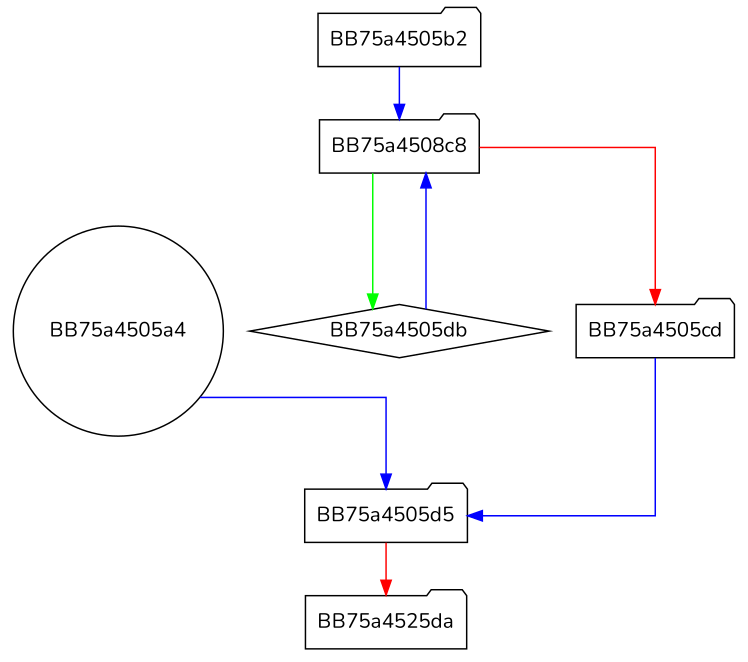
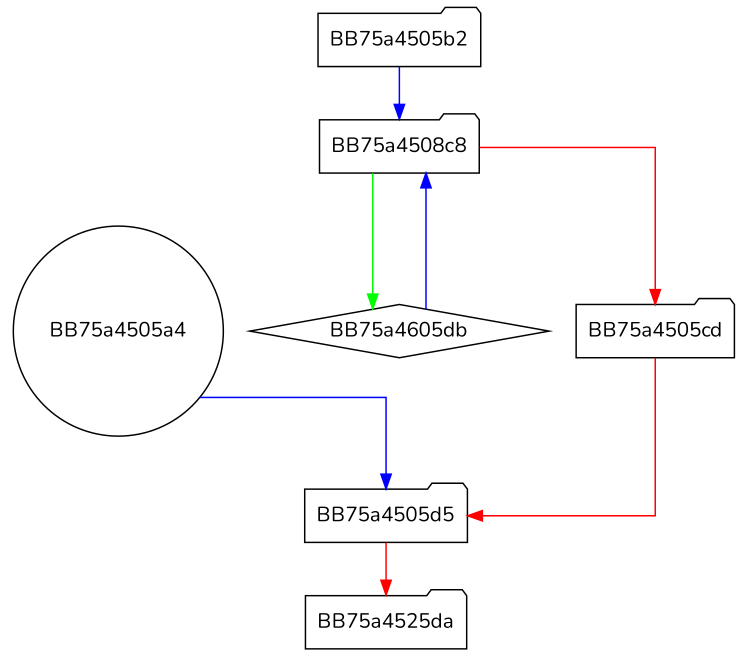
(399, 331) -> (399, 331)
(648, 516) -> (648, 516)
